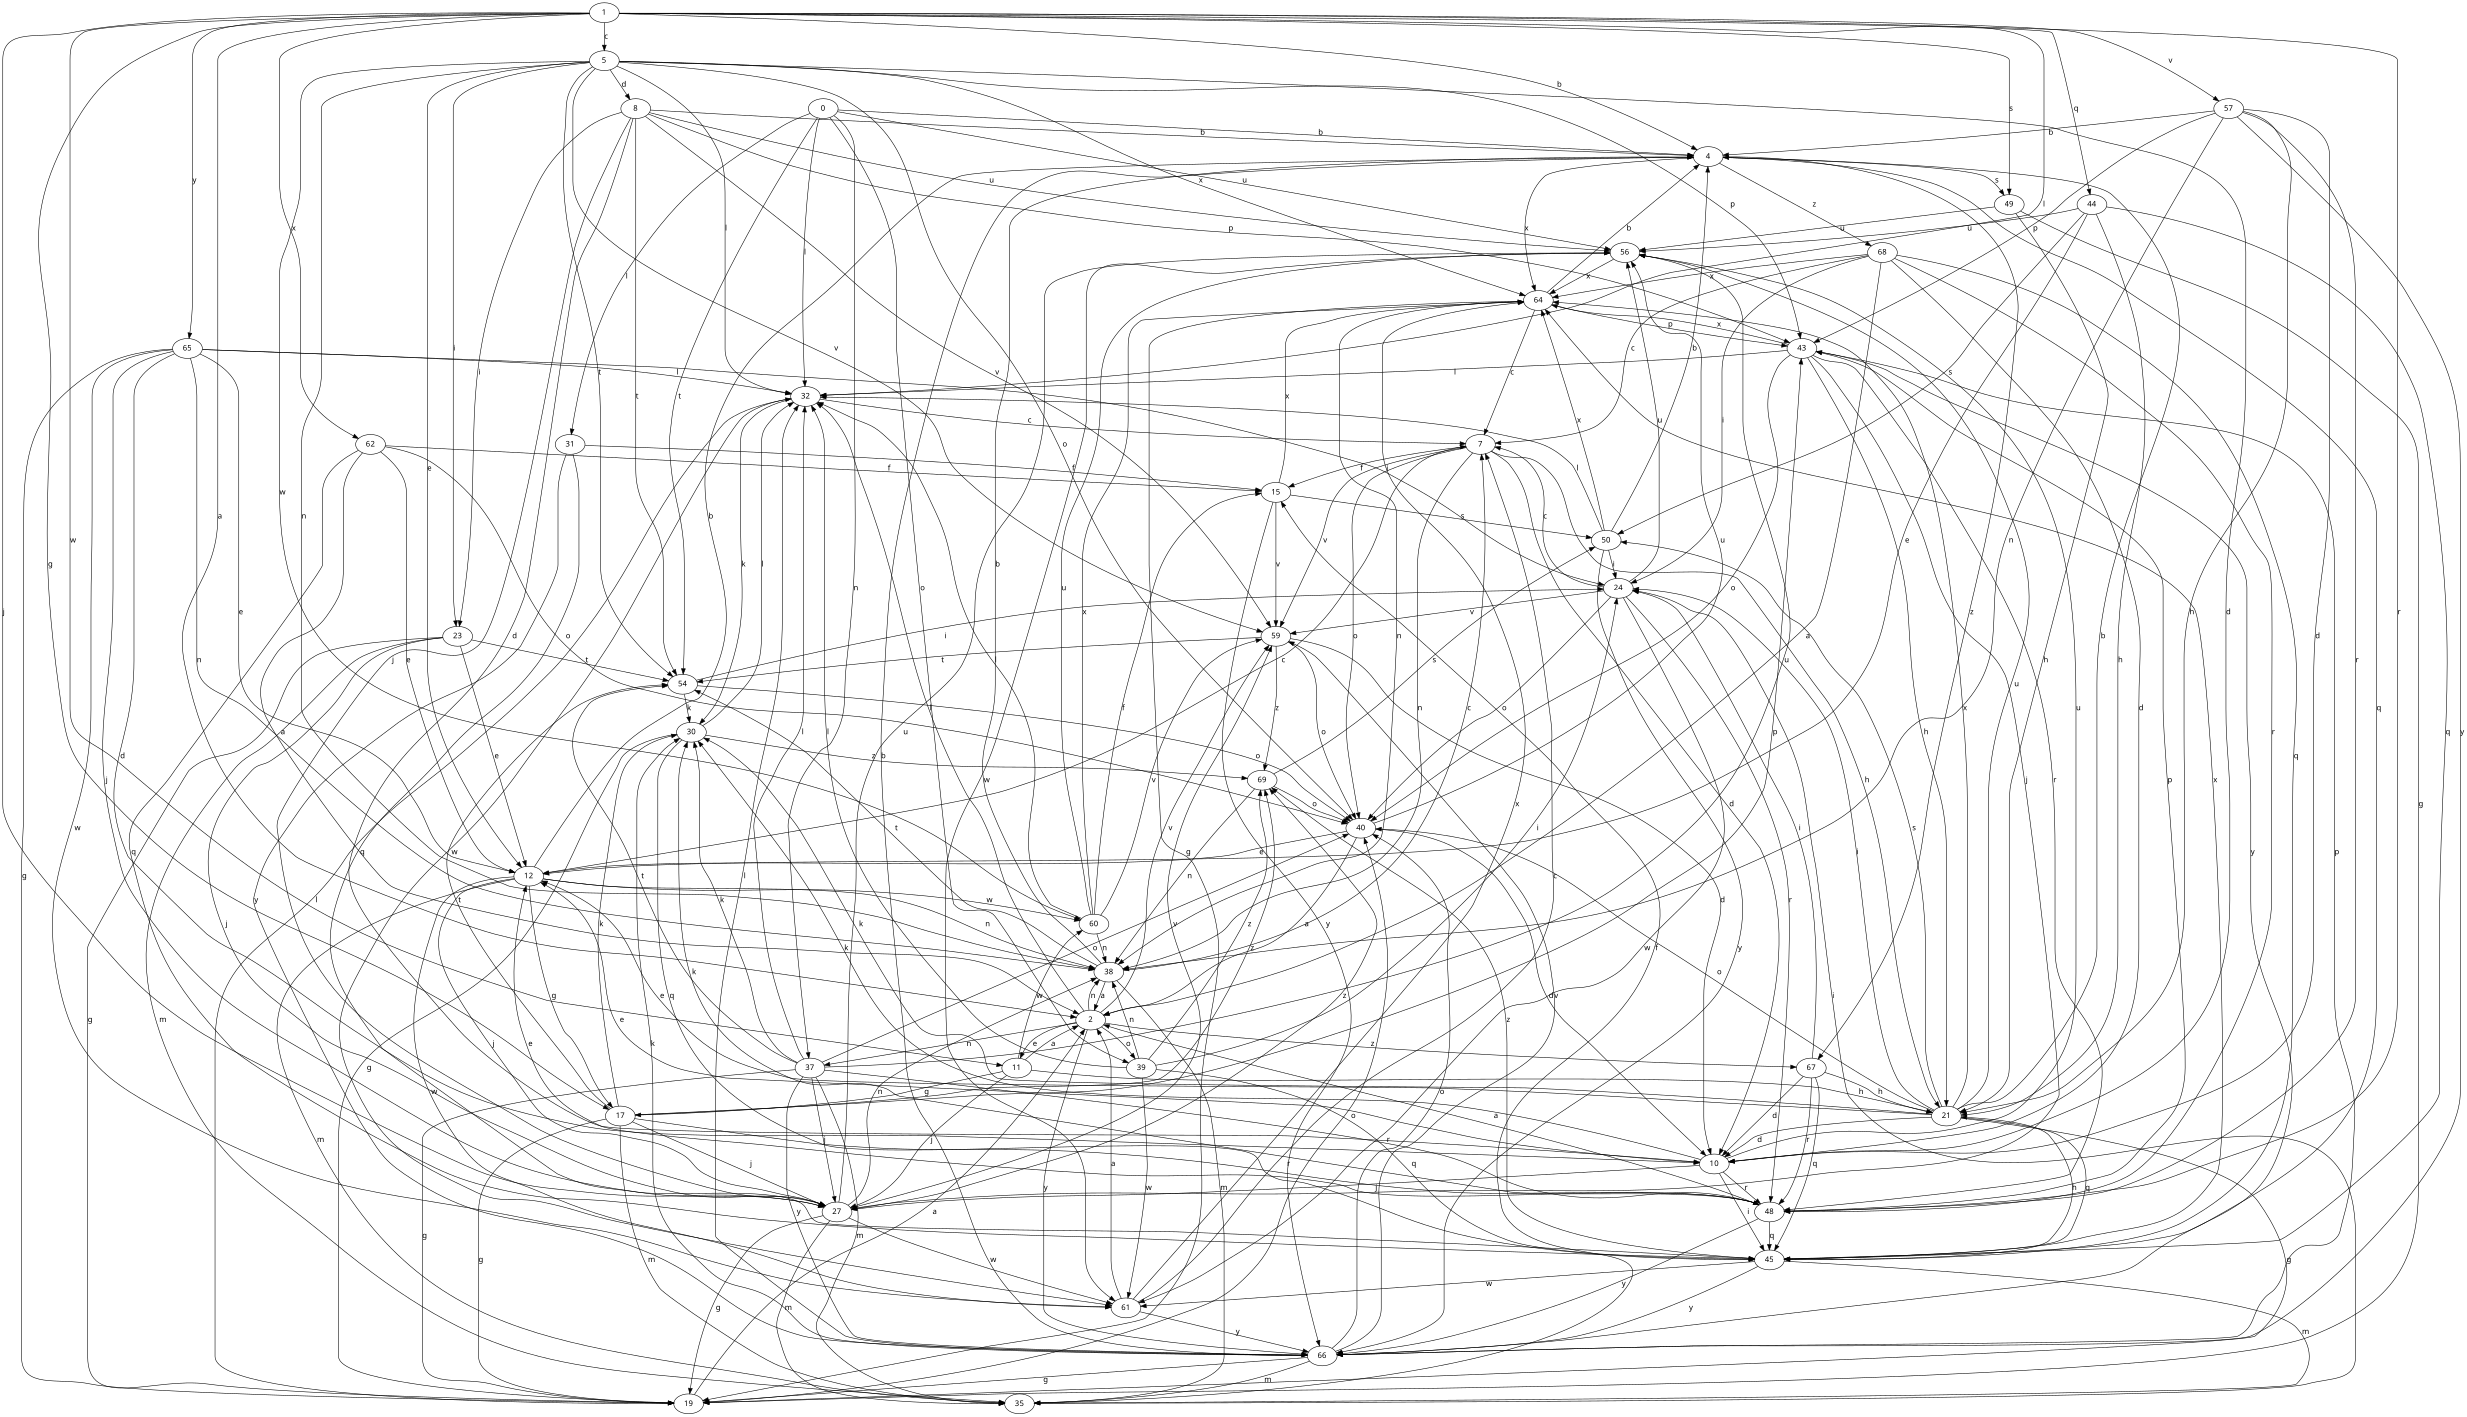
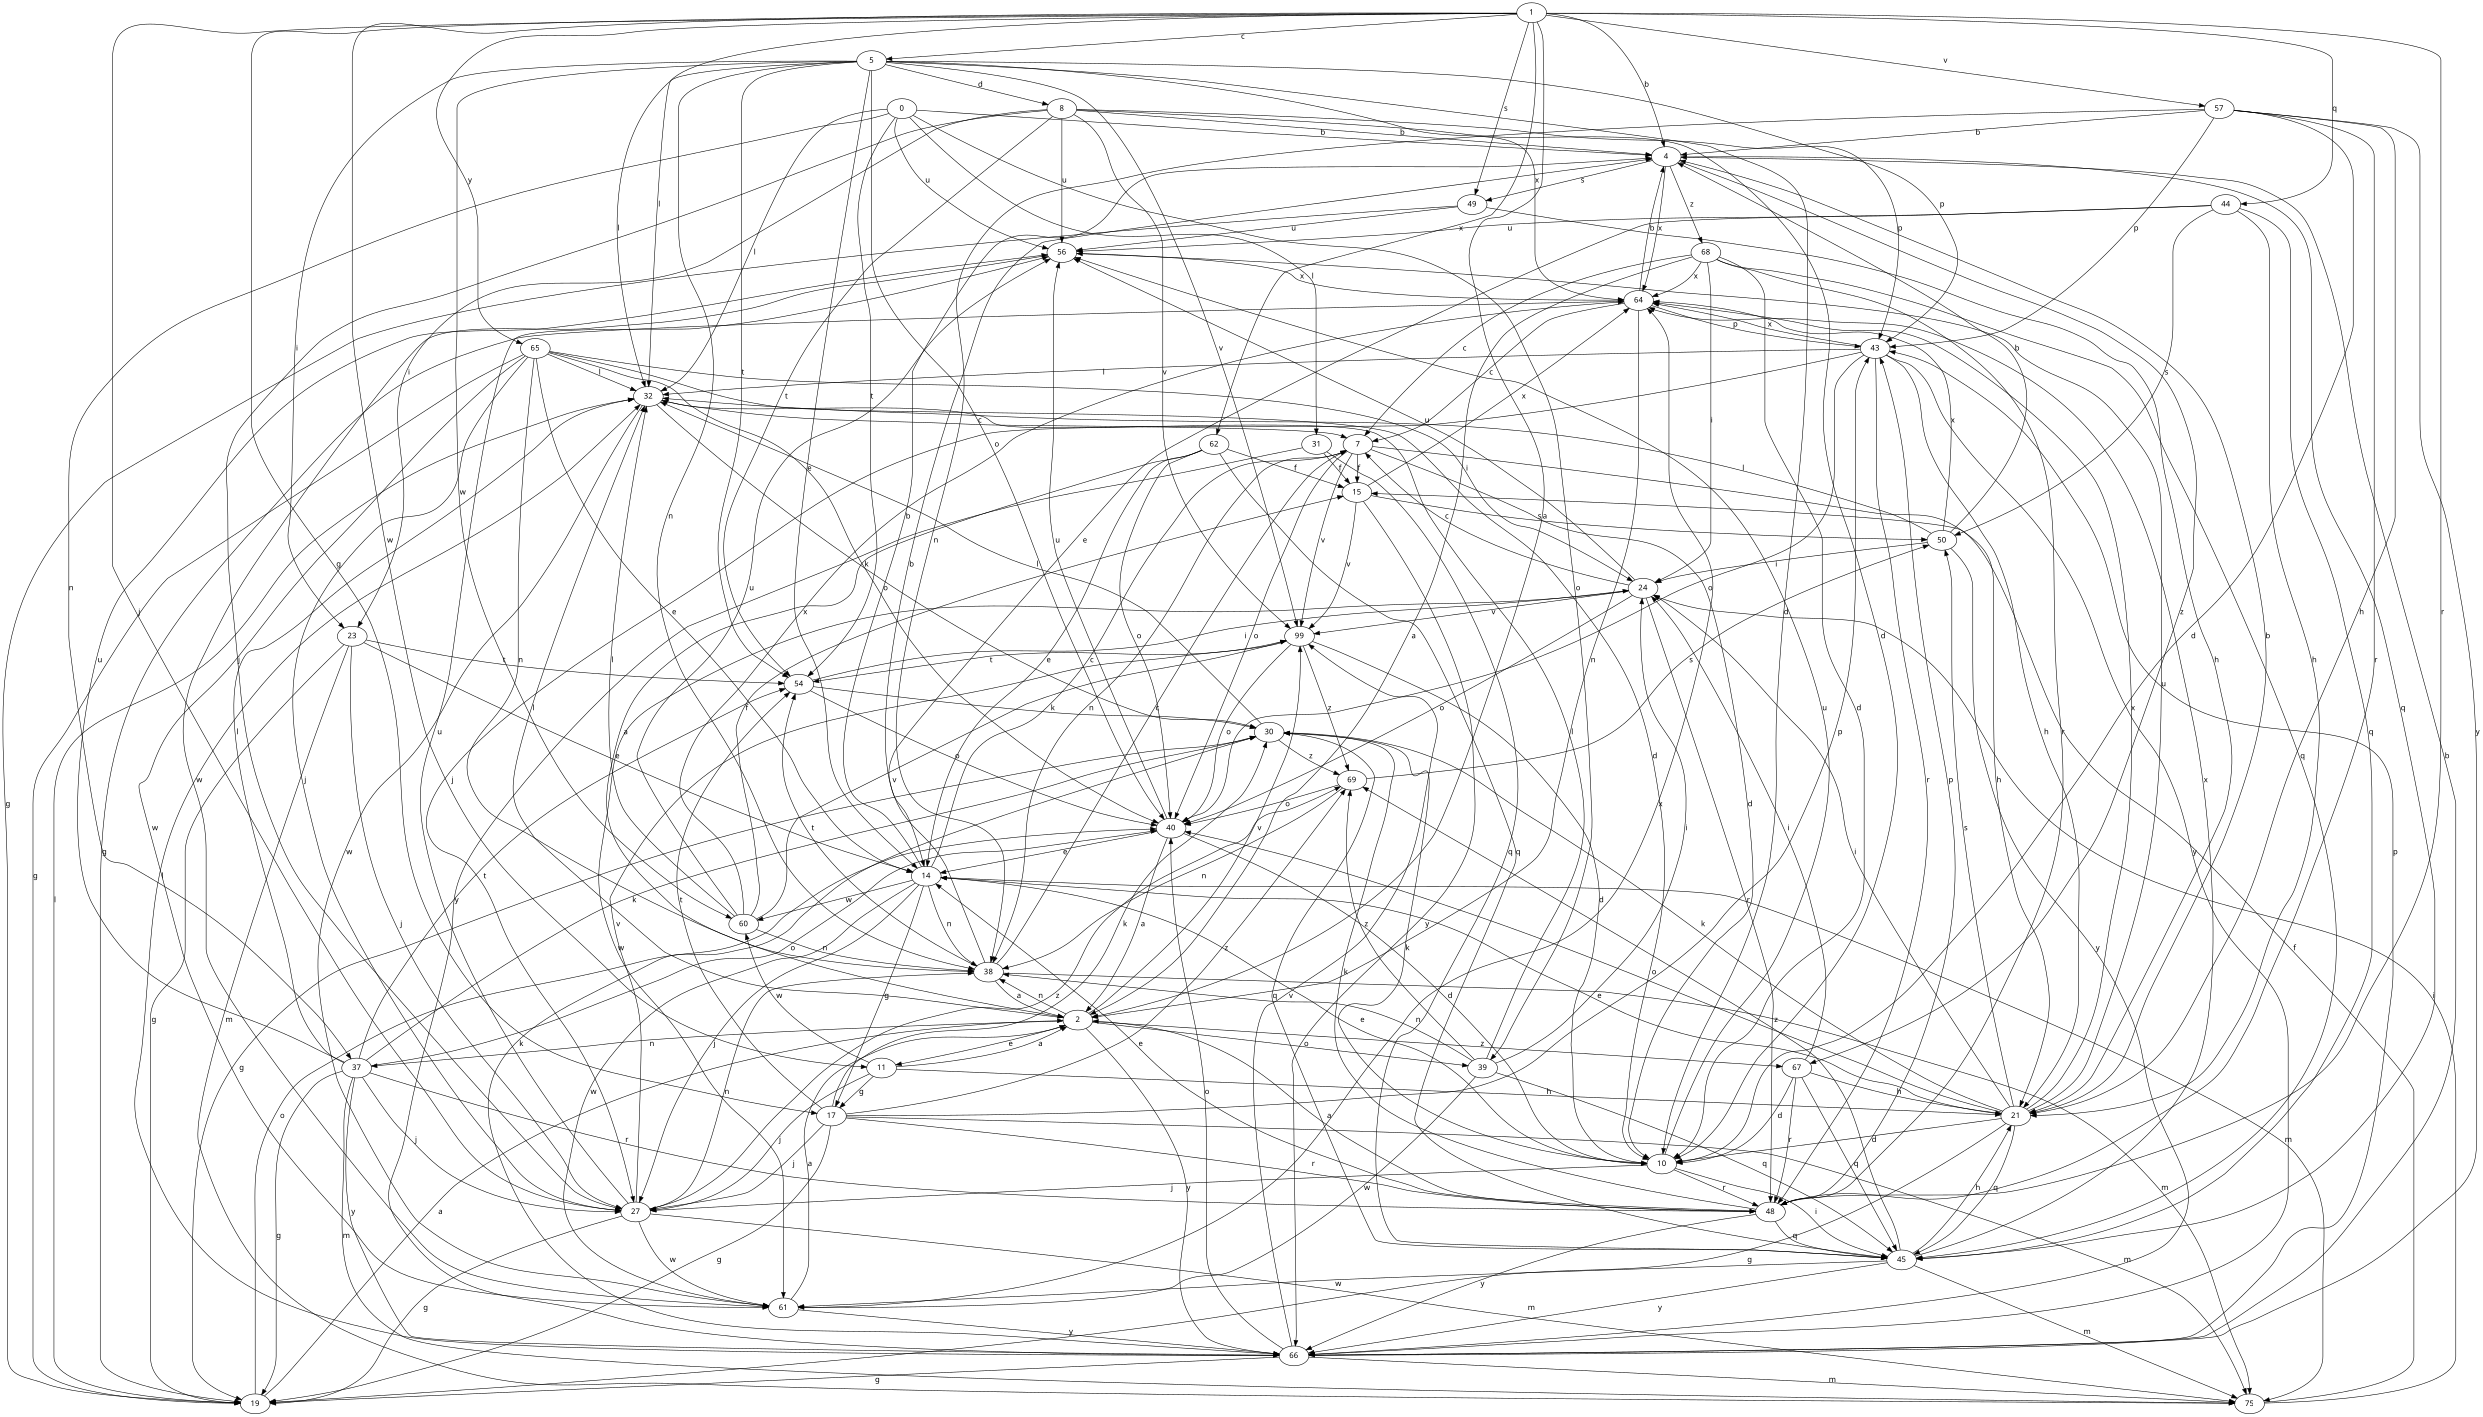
none -> (852, 546)
(1397, 625) -> (1553, 818)
(1276, 636) -> (1300, 636)
(529, 876) -> (926, 876)
(1510, 983) -> none
(1020, 1404) -> (2250, 1404)
